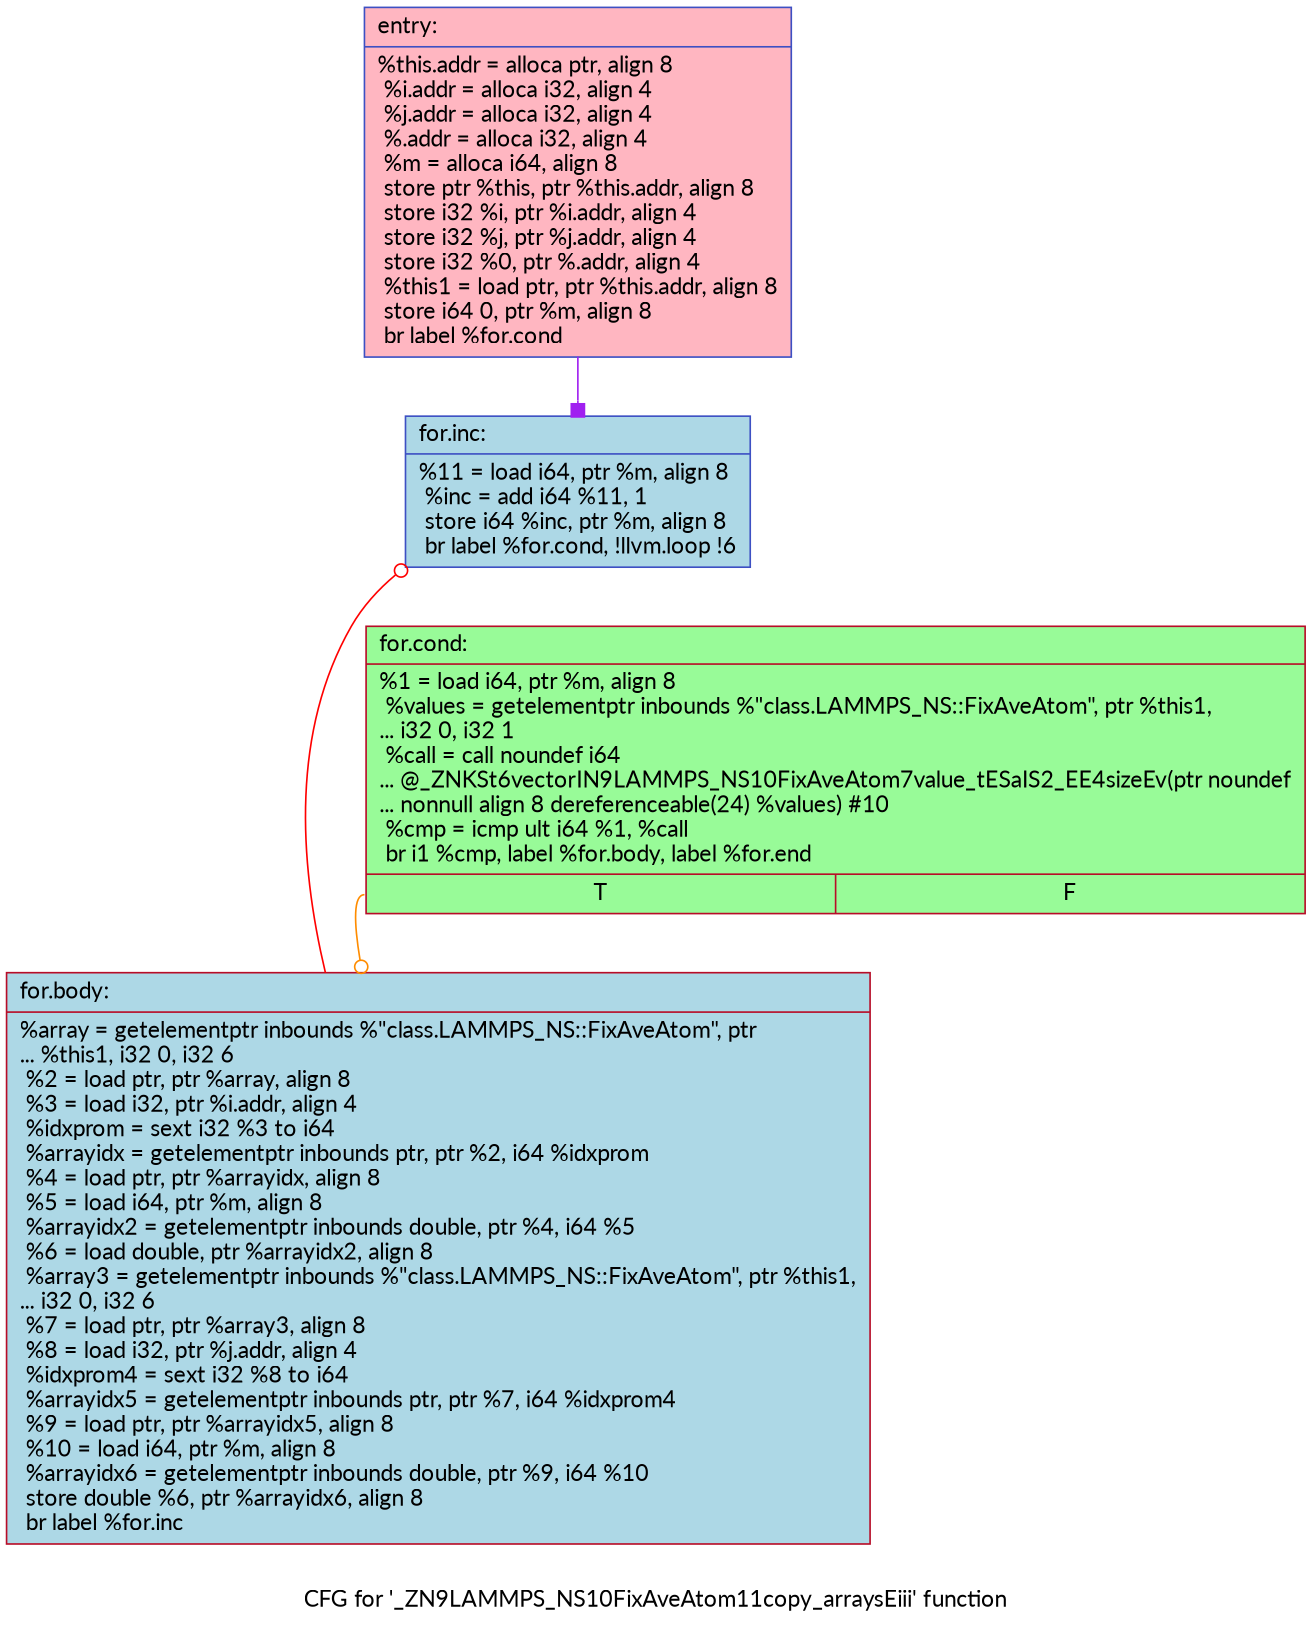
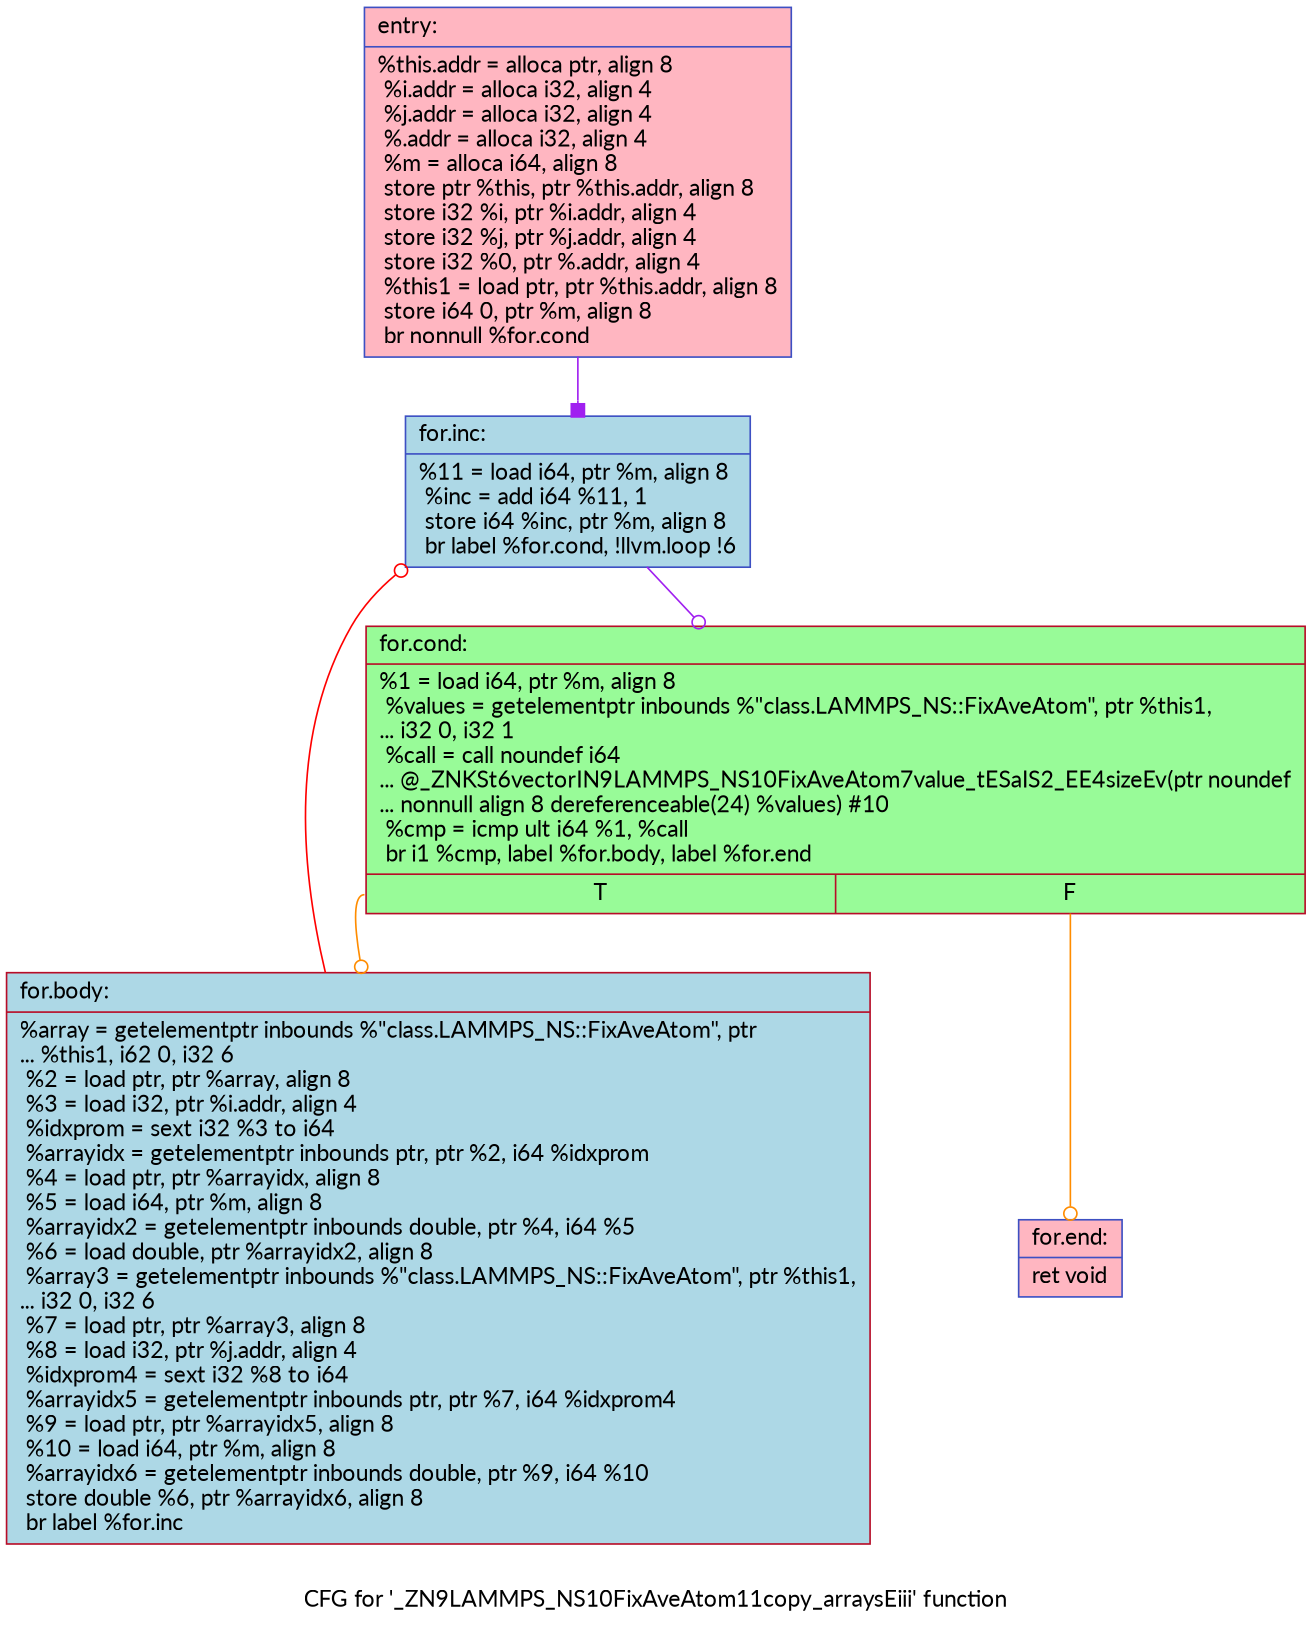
(470, 337) -> (484, 337)
none -> (670, 592)
(127, 1056) -> (127, 1056)
none -> (1070, 1258)
